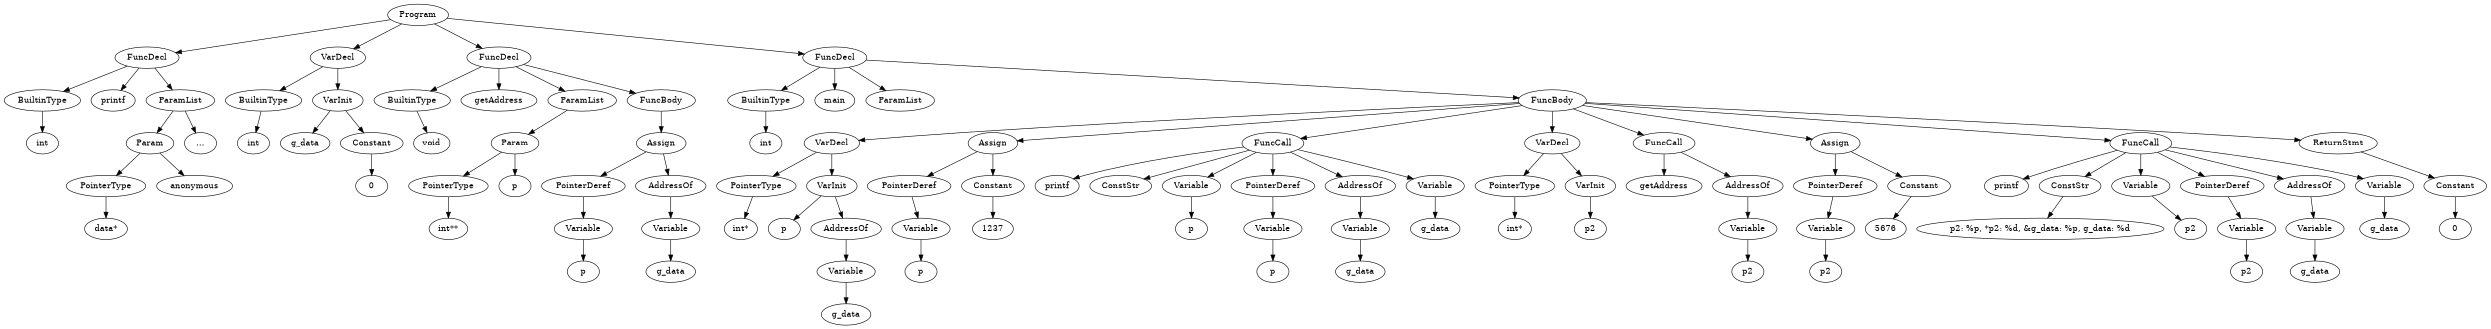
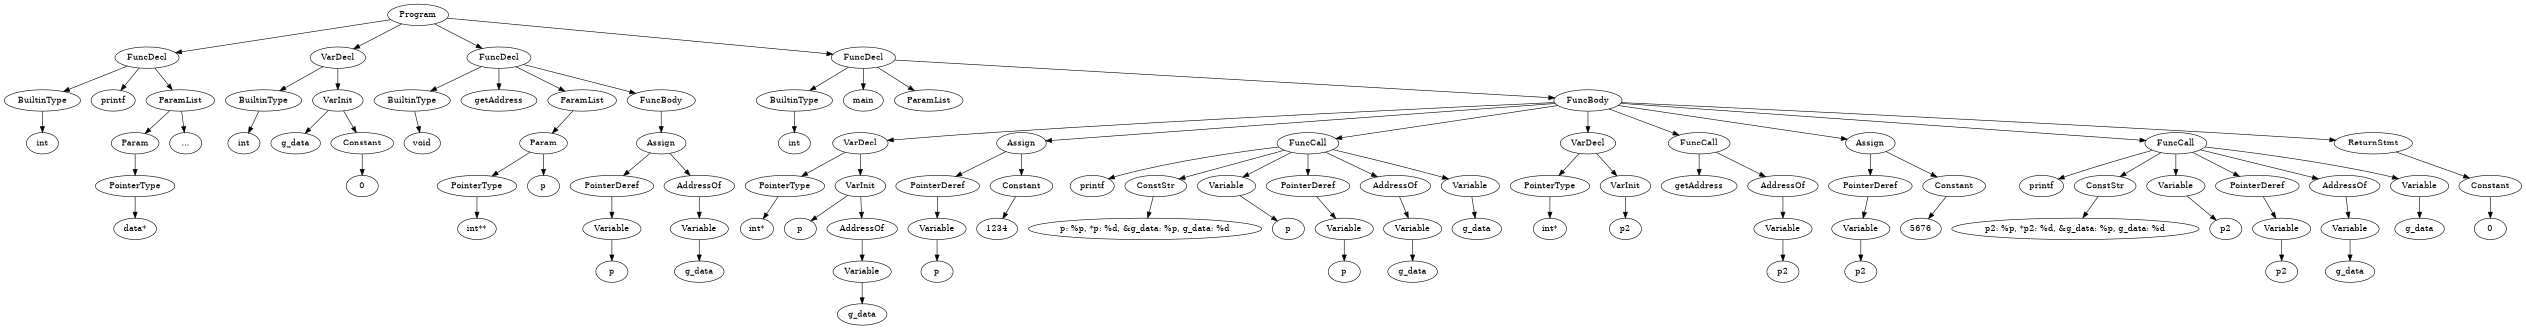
(195, 186) -> none
(993, 229) -> (997, 229)
none -> (1145, 229)
